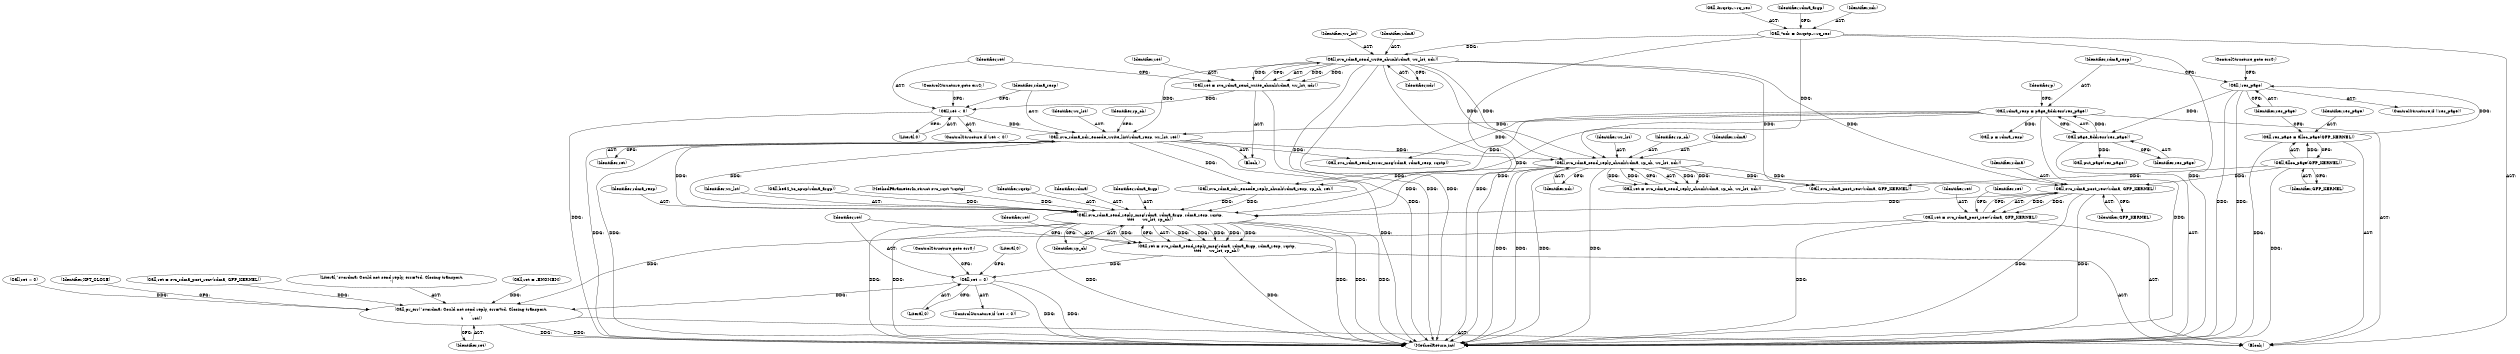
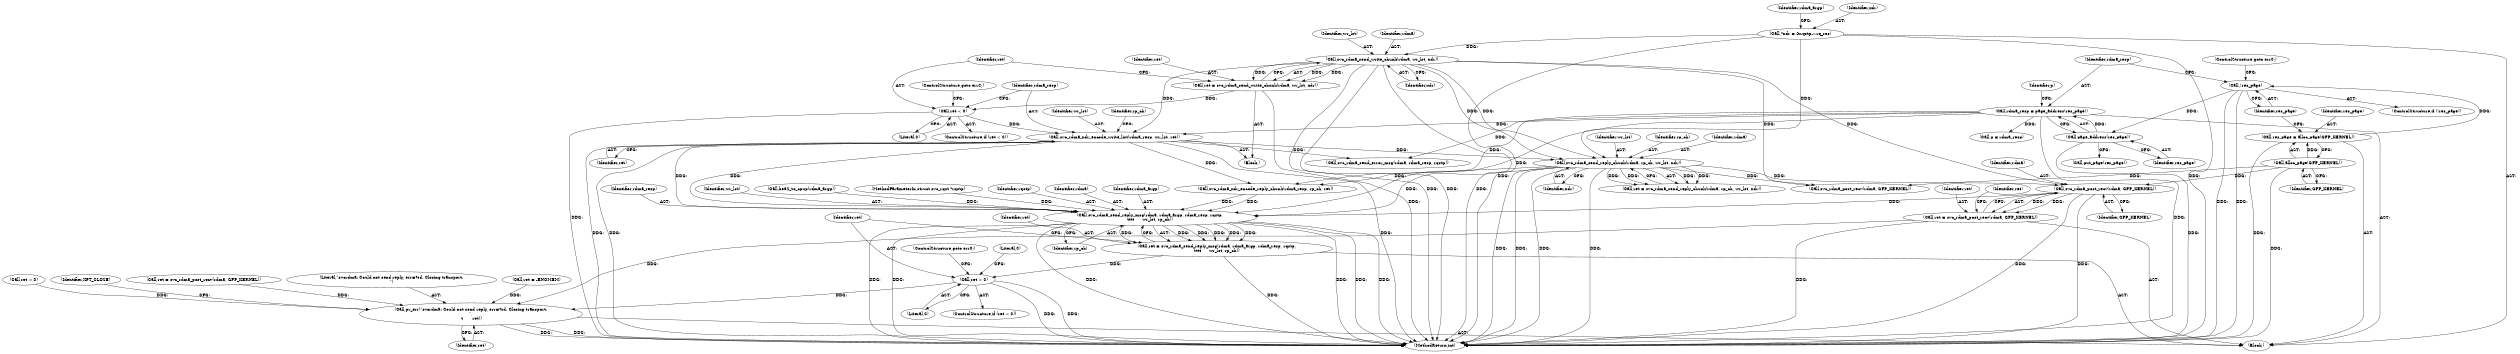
(1729, 8) -> none
(2105, 150) -> (2105, 150)
(2194, 233) -> (2194, 233)
